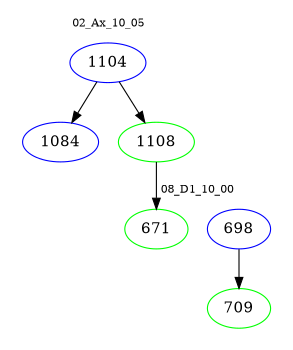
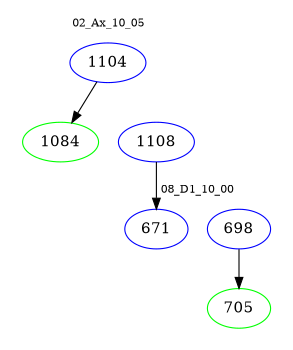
(129, 97) -> none
(61, 142) -> (61, 142)
(156, 142) -> (156, 142)
(156, 229) -> (156, 229)
(239, 308) -> (239, 308)
